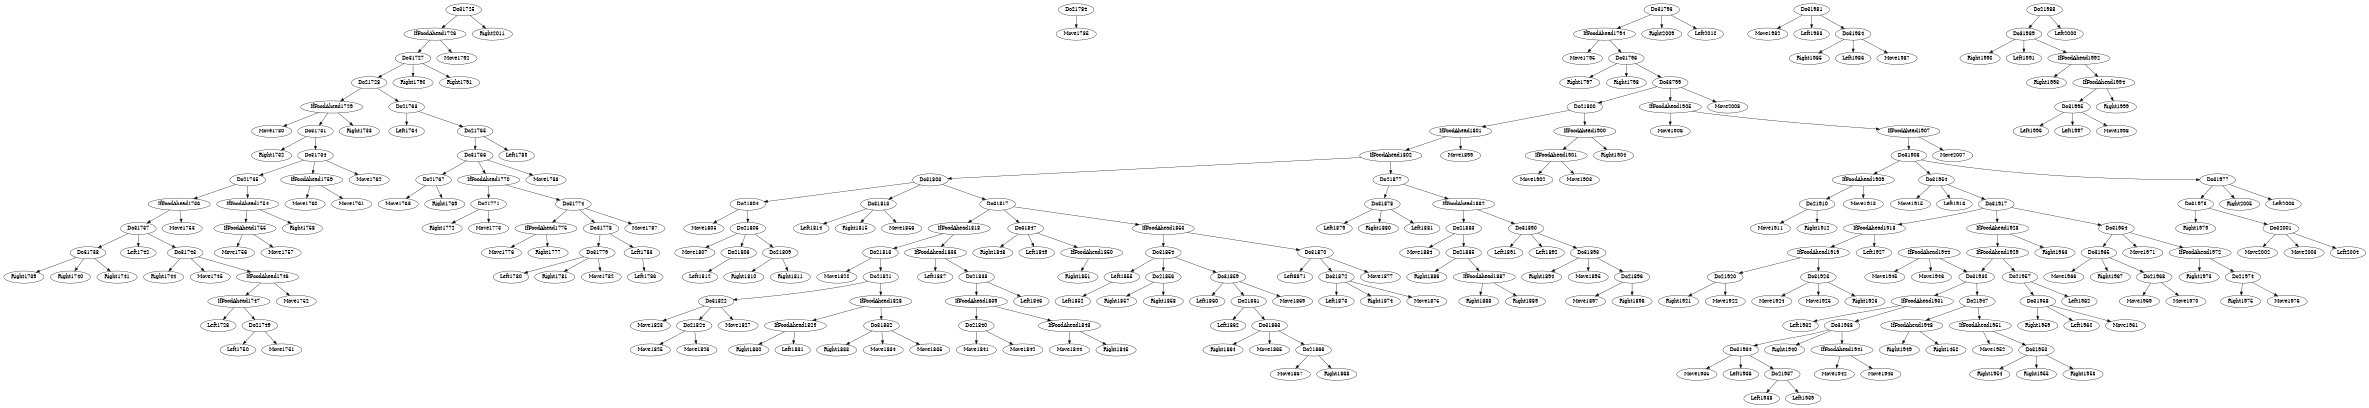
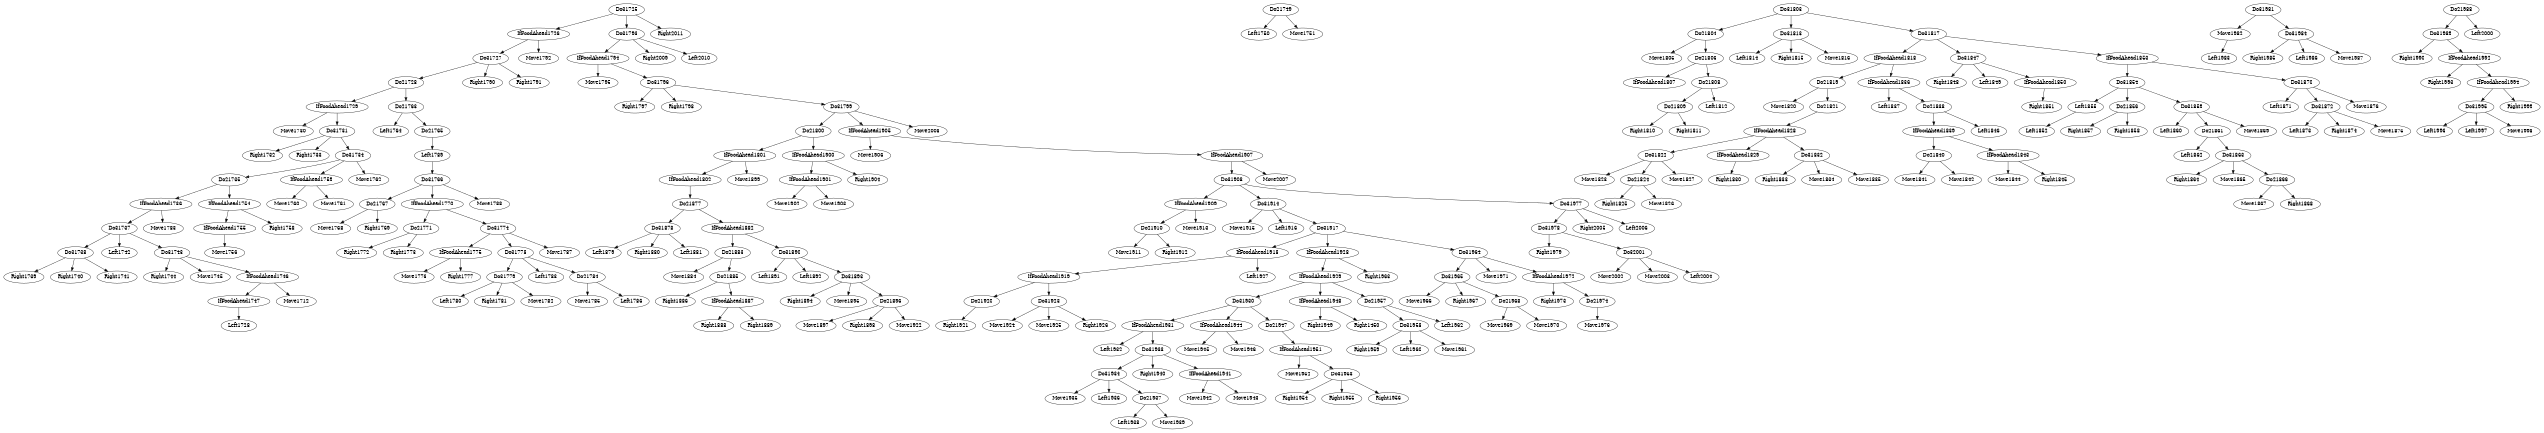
none -> (627, 20)
(1812, 20) -> (2225, 45)
(2024, 58) -> none
(1670, 83) -> (841, 107)
(344, 118) -> (324, 142)
(475, 142) -> (432, 166)
(1156, 168) -> none
(1937, 180) -> (1268, 204)
(182, 228) -> (163, 228)
(489, 228) -> (403, 253)
(902, 228) -> (1838, 58)
(763, 240) -> (1694, 94)
(281, 253) -> none
(695, 253) -> (1654, 83)
(880, 253) -> (1827, 83)
(643, 263) -> (608, 288)
none -> (550, 264)
(1952, 264) -> (1234, 312)
(1295, 277) -> (2281, 107)
(1380, 277) -> (2366, 107)
(1725, 288) -> (899, 312)
(803, 292) -> (1714, 144)
(296, 301) -> (296, 301)
(2241, 301) -> none
(248, 312) -> none
(1947, 313) -> (1320, 288)
(650, 350) -> (1615, 204)
(793, 350) -> none
(1803, 399) -> (1172, 423)
